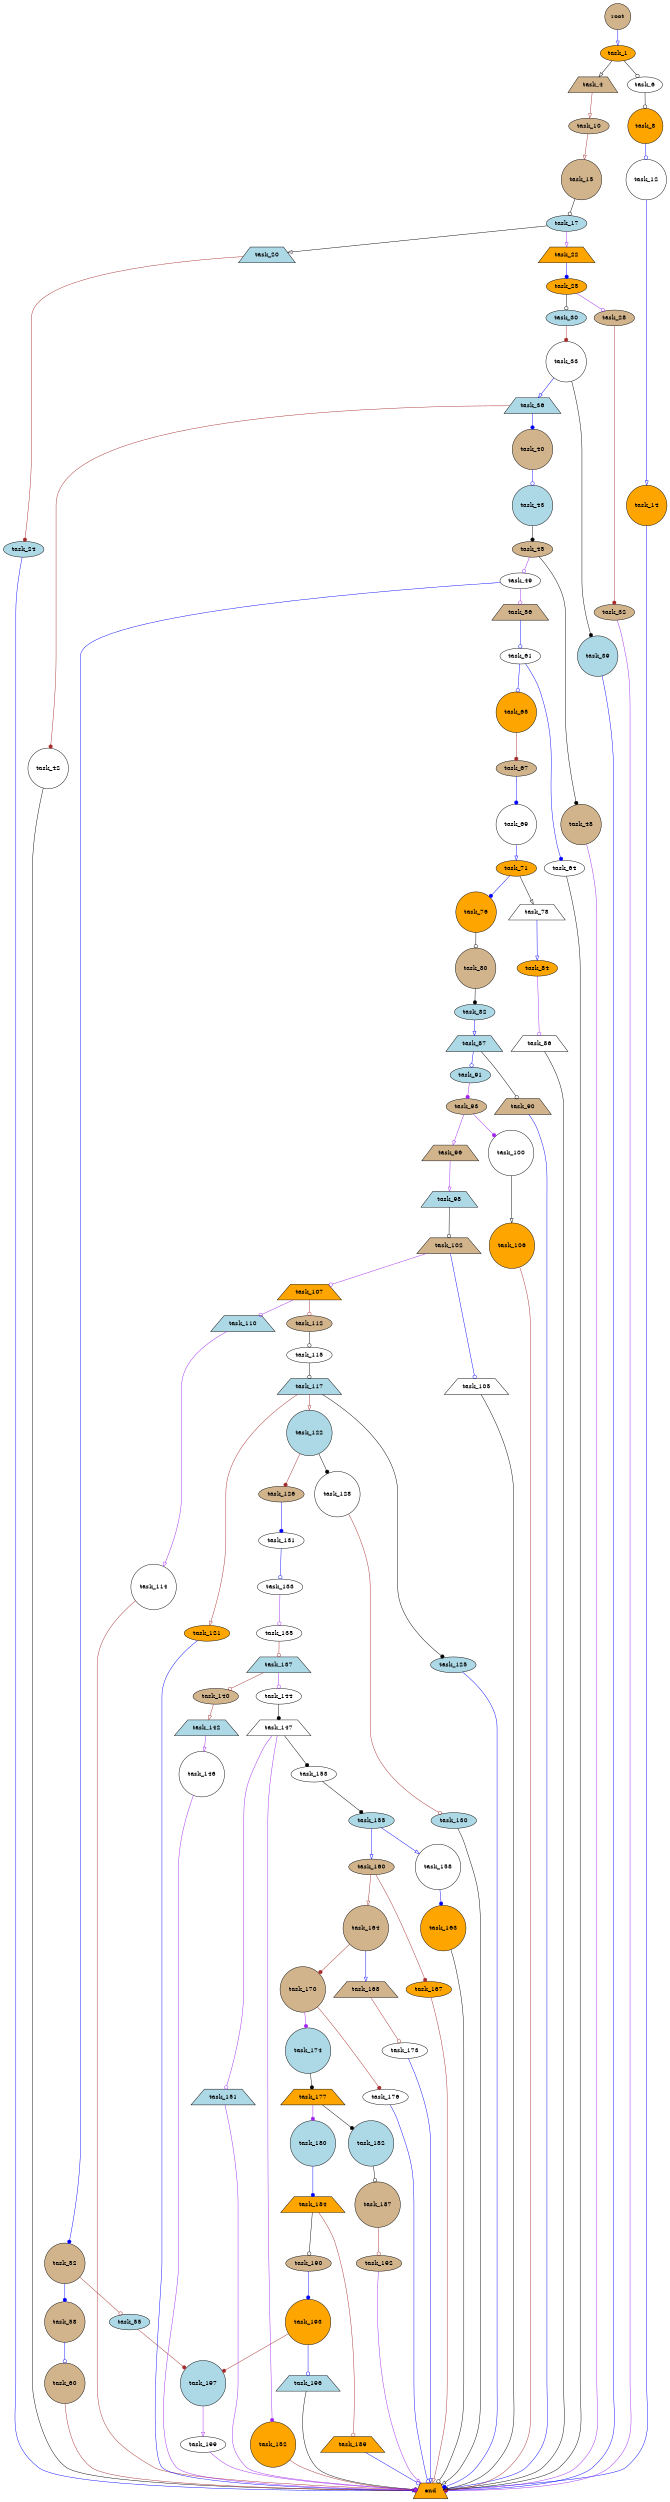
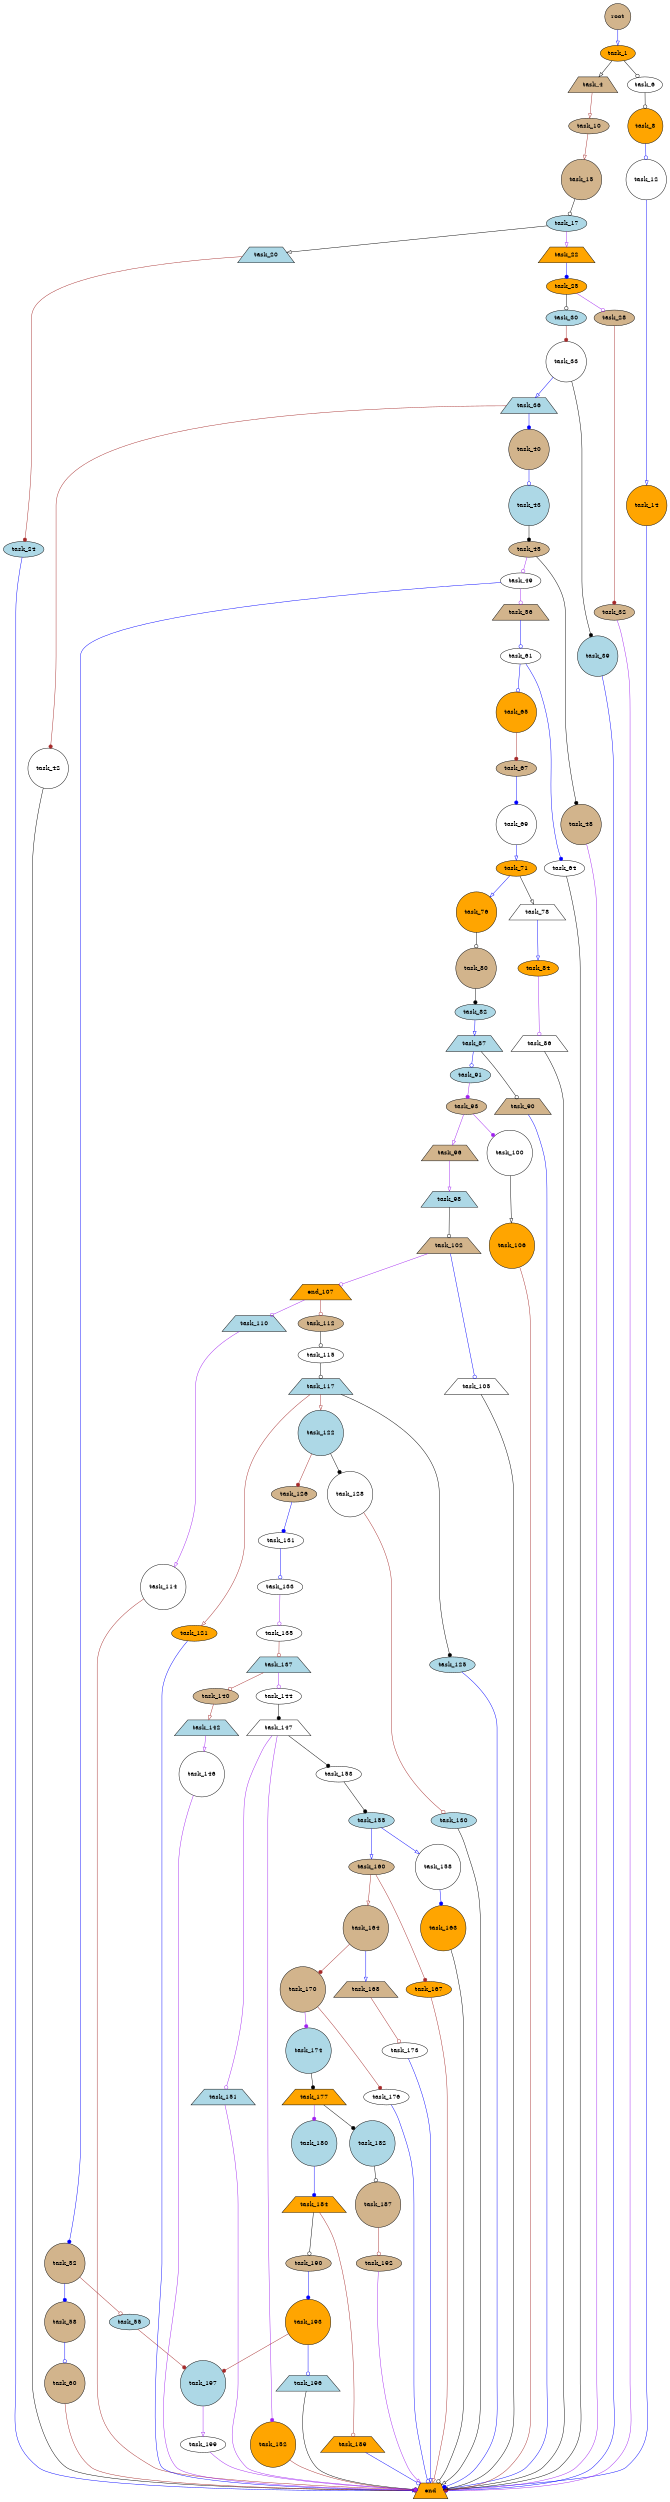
(501, 885) -> (501, 885)
(309, 1292) -> (321, 1292)
